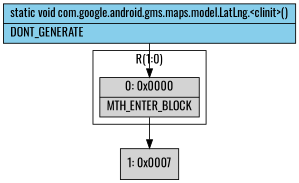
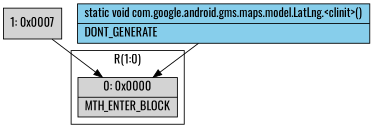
(150, 130) -> (77, 58)
